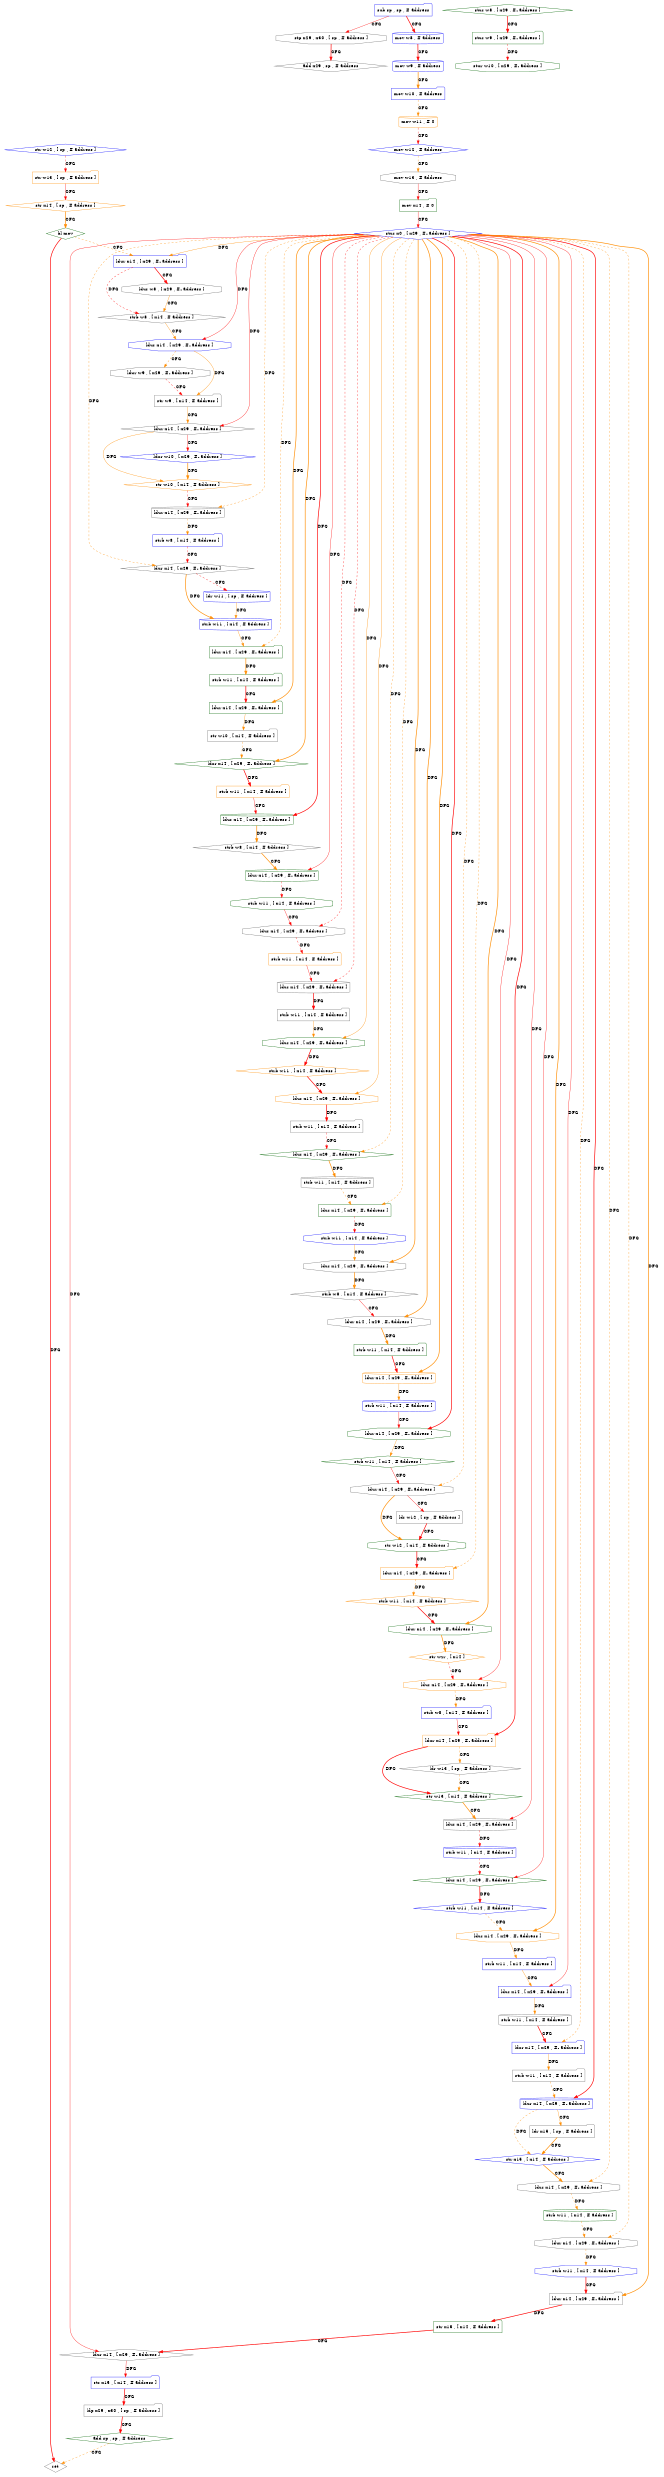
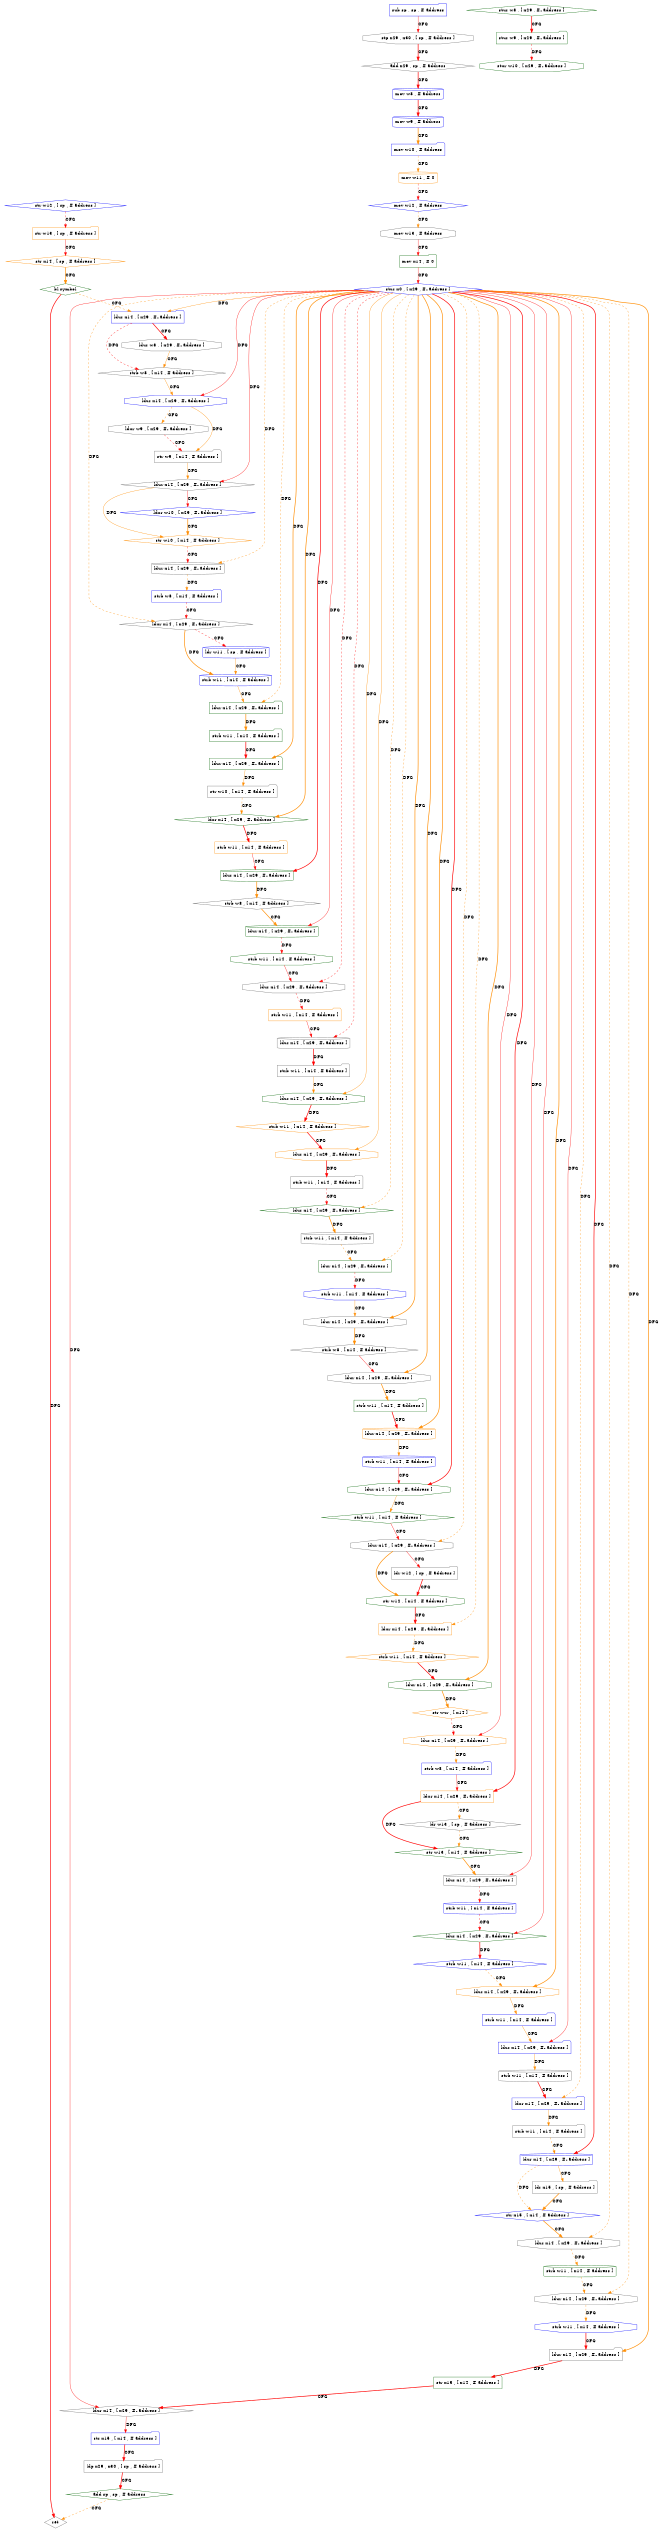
(410, 23) -> (418, 78)
(66, 234) -> (66, 289)
